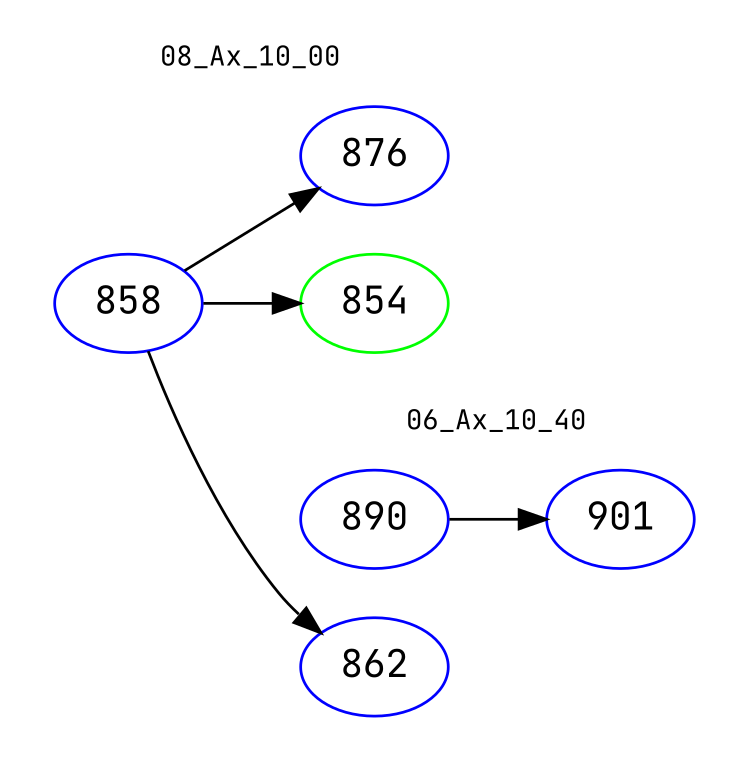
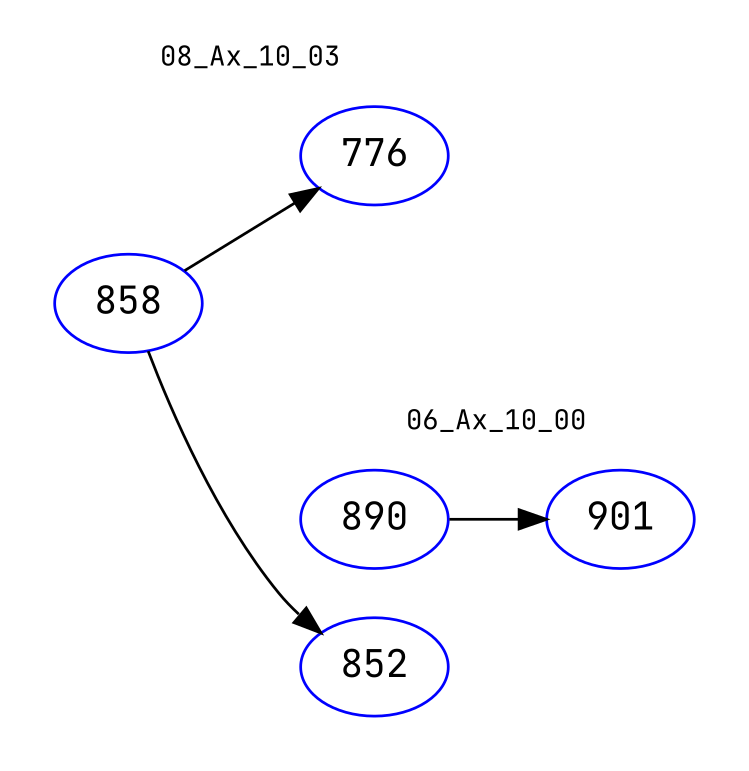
(251, 59) -> (251, 59)
(374, 156) -> (374, 156)
(374, 303) -> none
(497, 422) -> (497, 422)
(374, 667) -> (374, 667)
